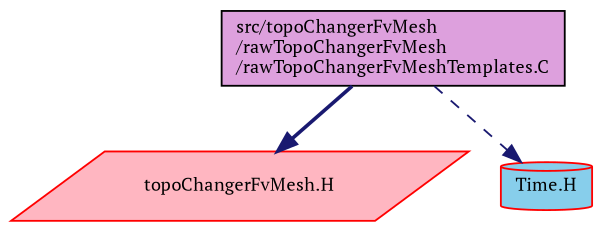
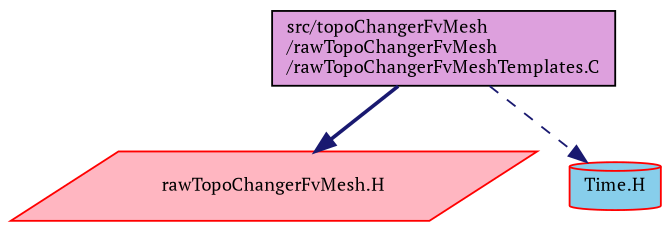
(240, 186) -> (274, 186)
